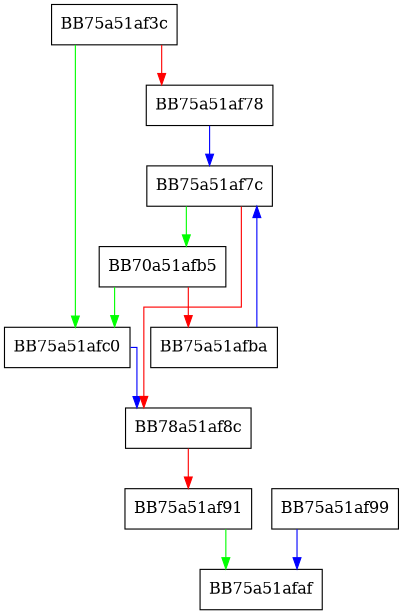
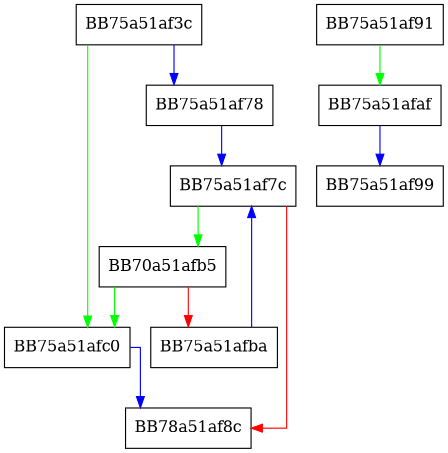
(162, 59) -> (174, 59)
(188, 463) -> none
(297, 543) -> (380, 140)
